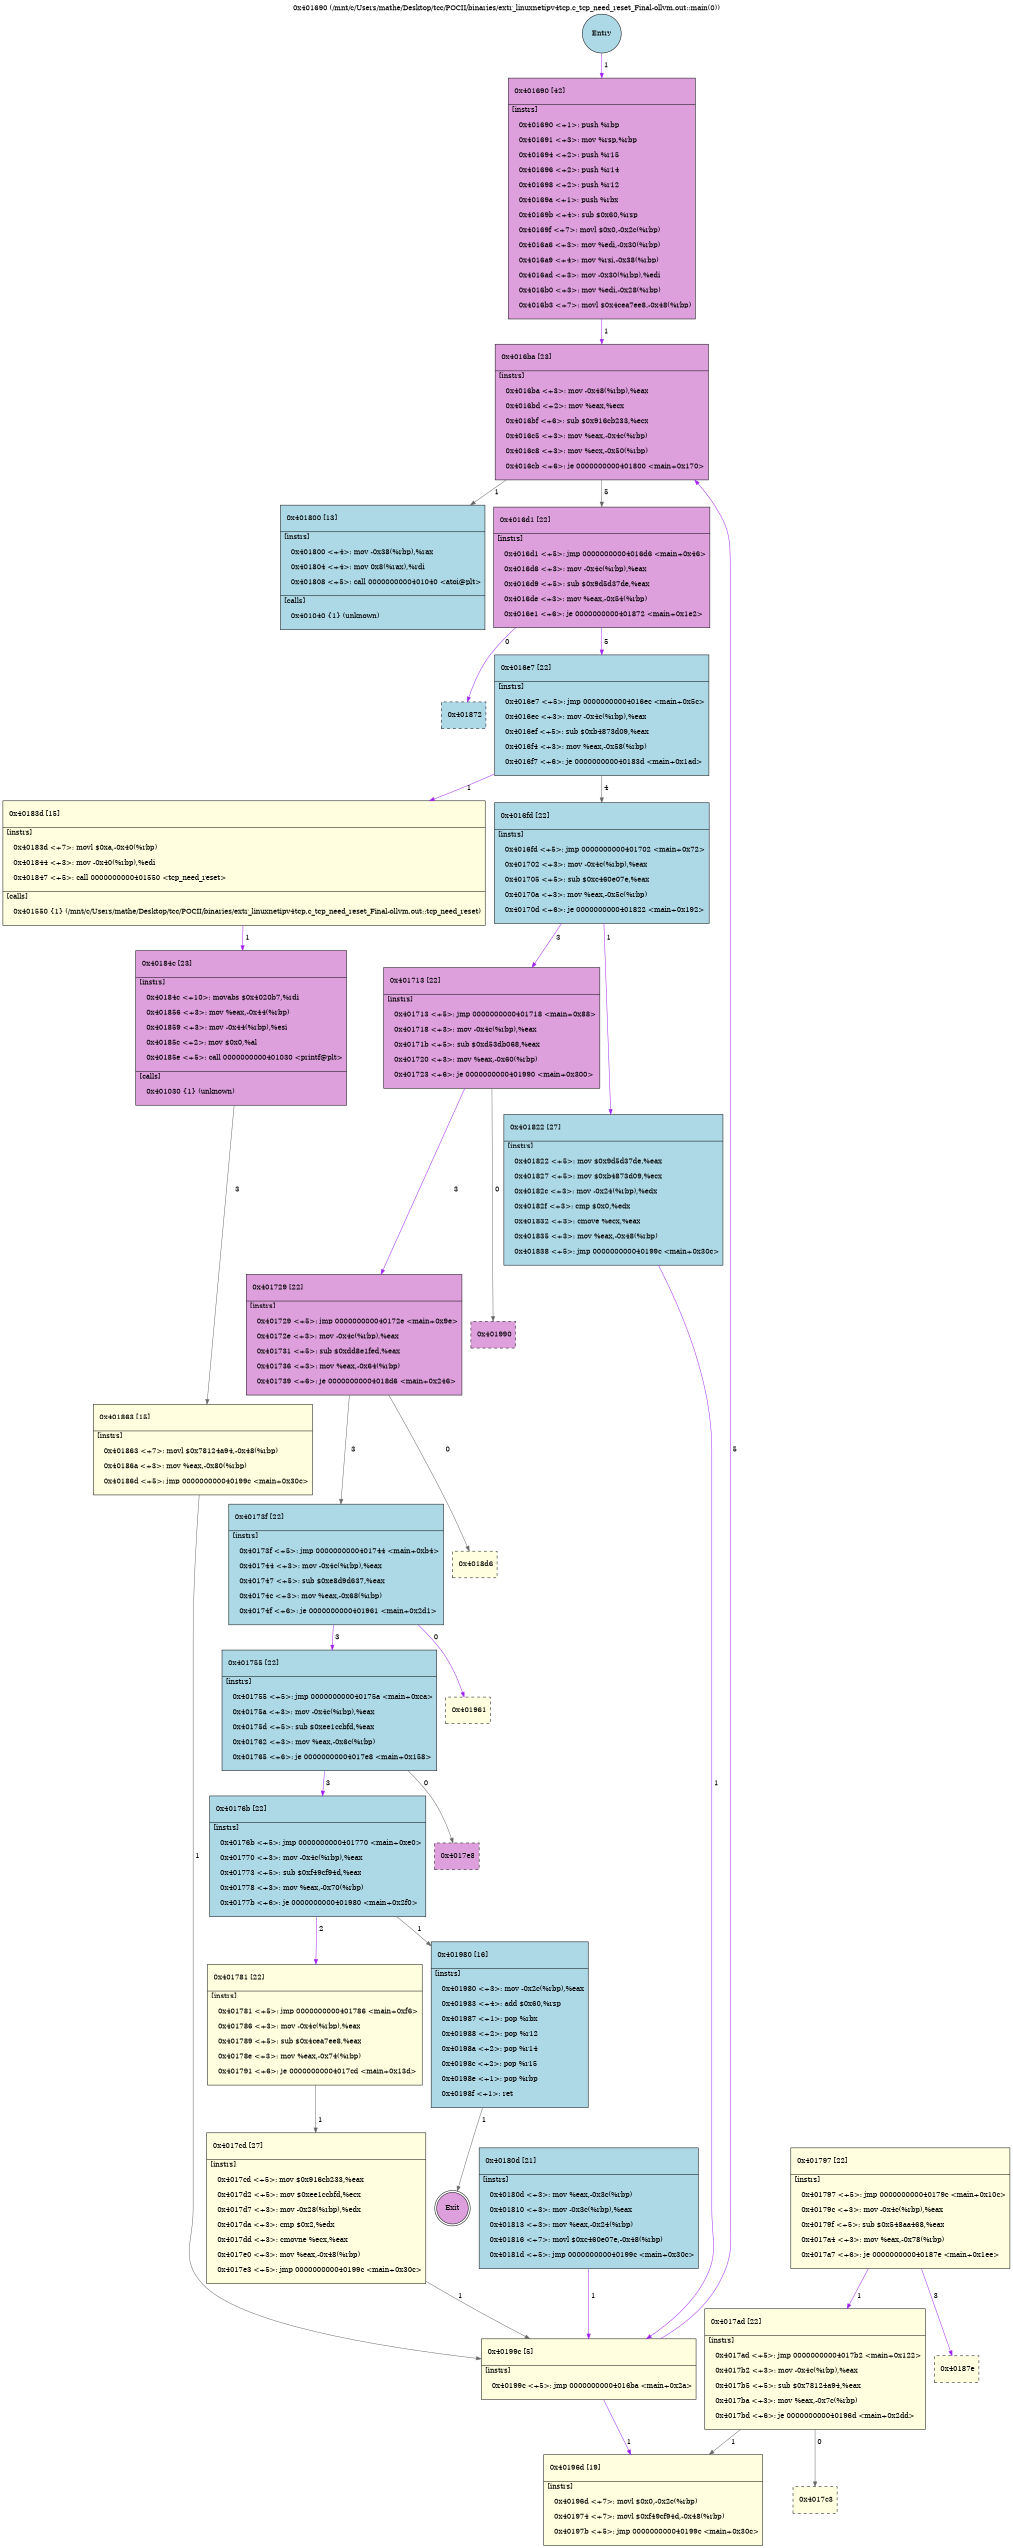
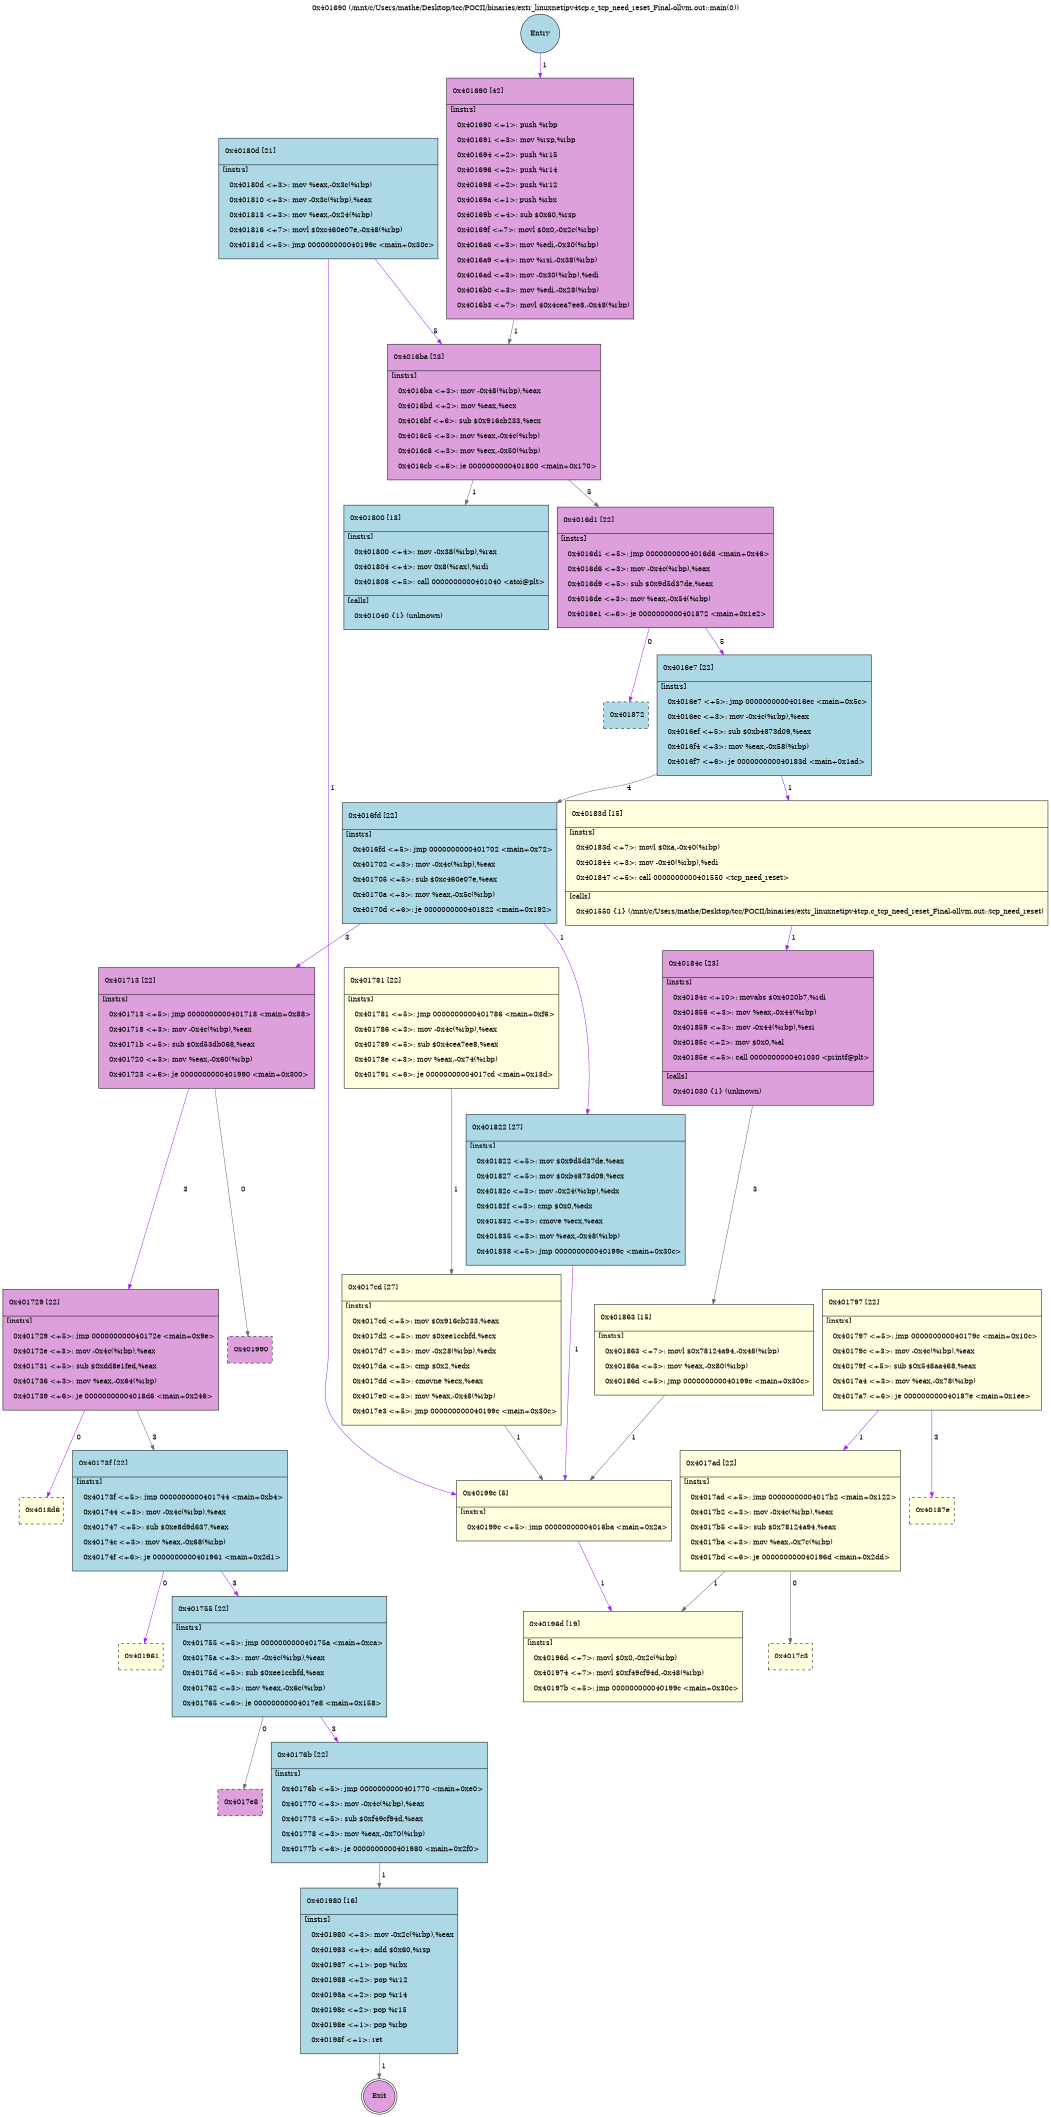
(602, 329) -> (512, 329)
(730, 1421) -> (407, 300)
(430, 1470) -> (67, 1452)
(316, 1938) -> none
